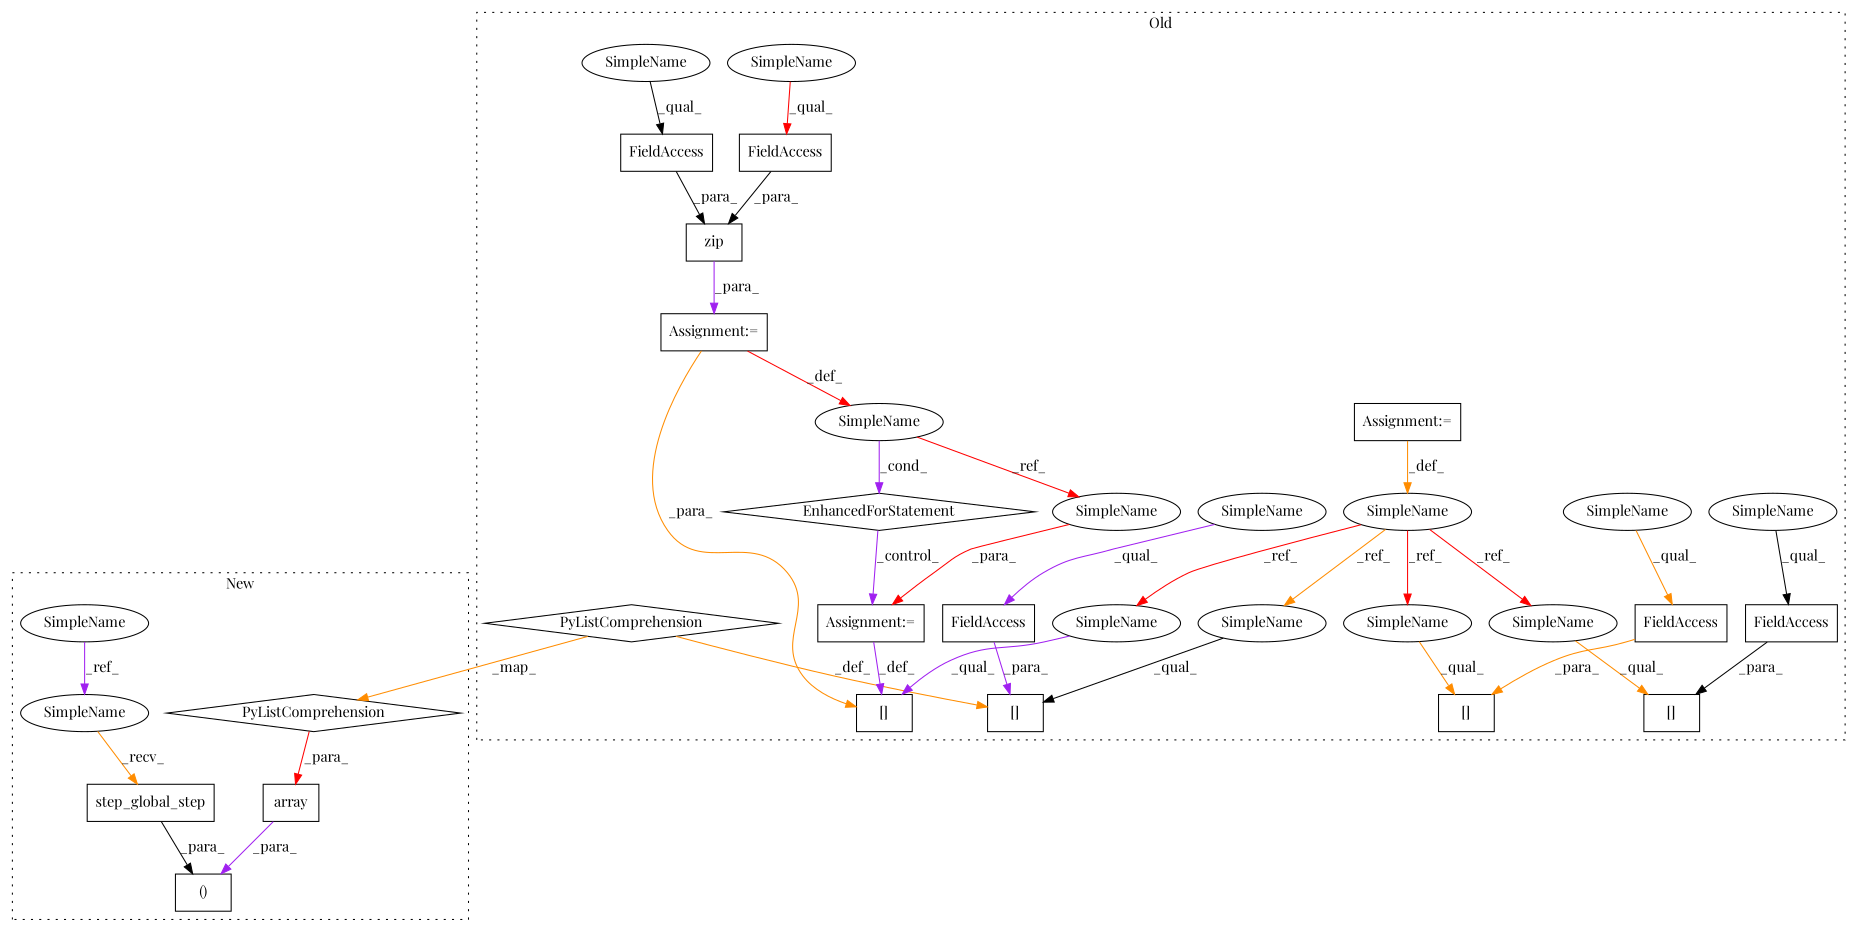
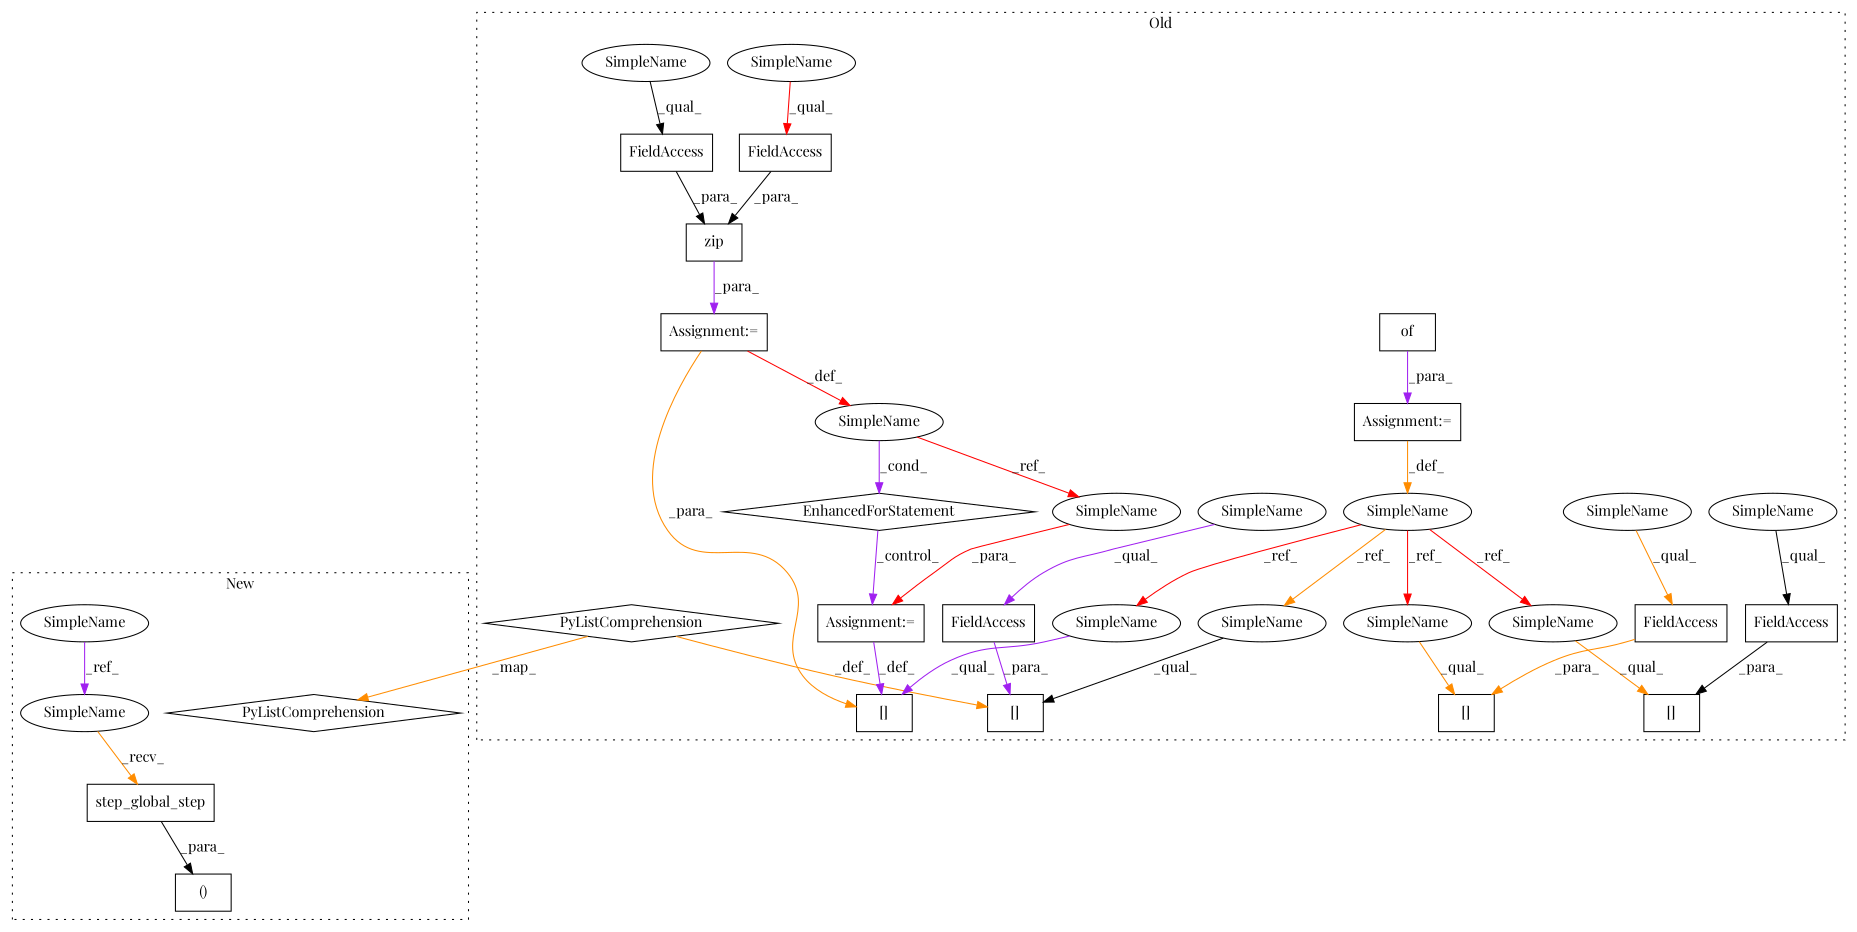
none -> (1408, 332)
(291, 803) -> none
